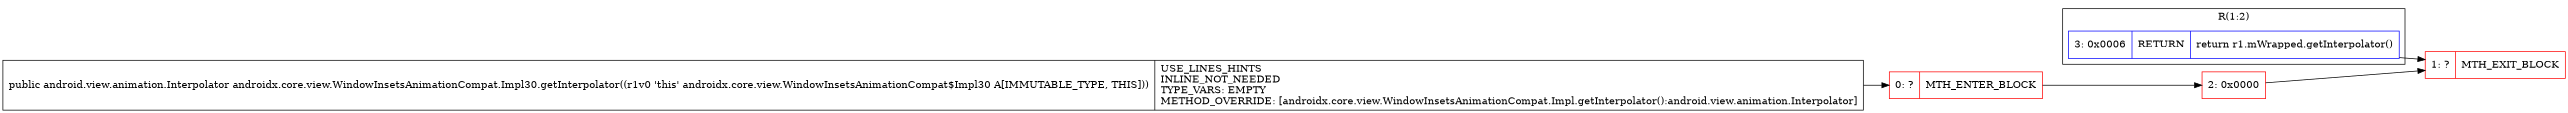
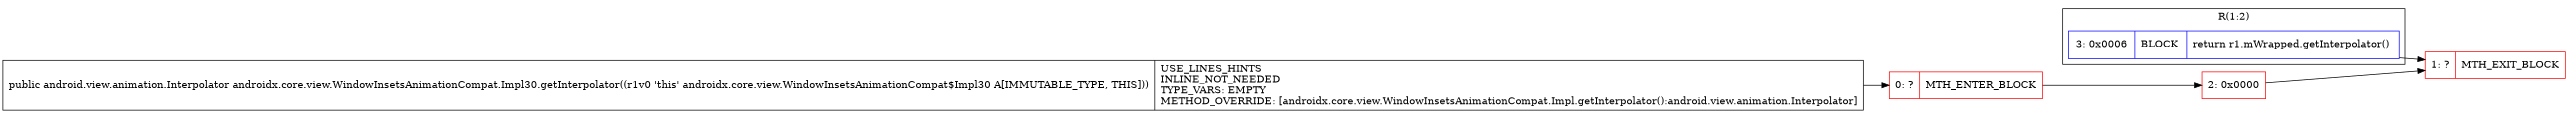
(2161, 44) -> (2159, 44)
